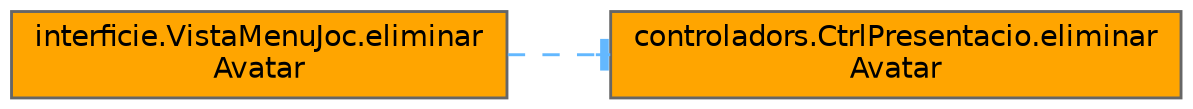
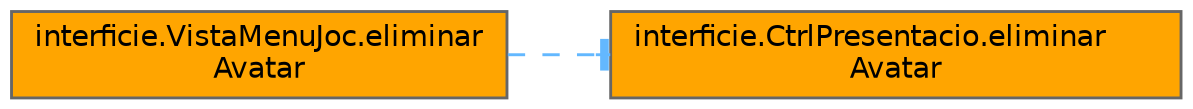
(896, 55) -> (896, 55)
